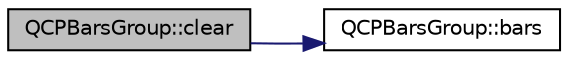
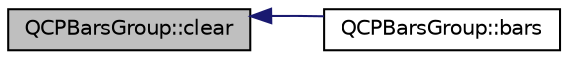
(277, 44) -> (298, 16)
